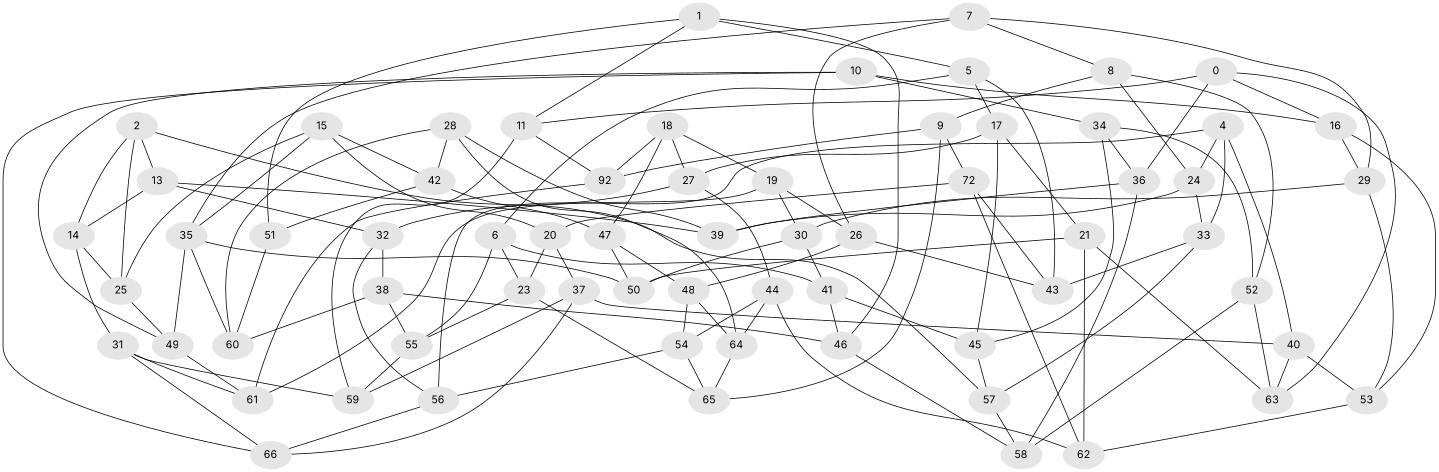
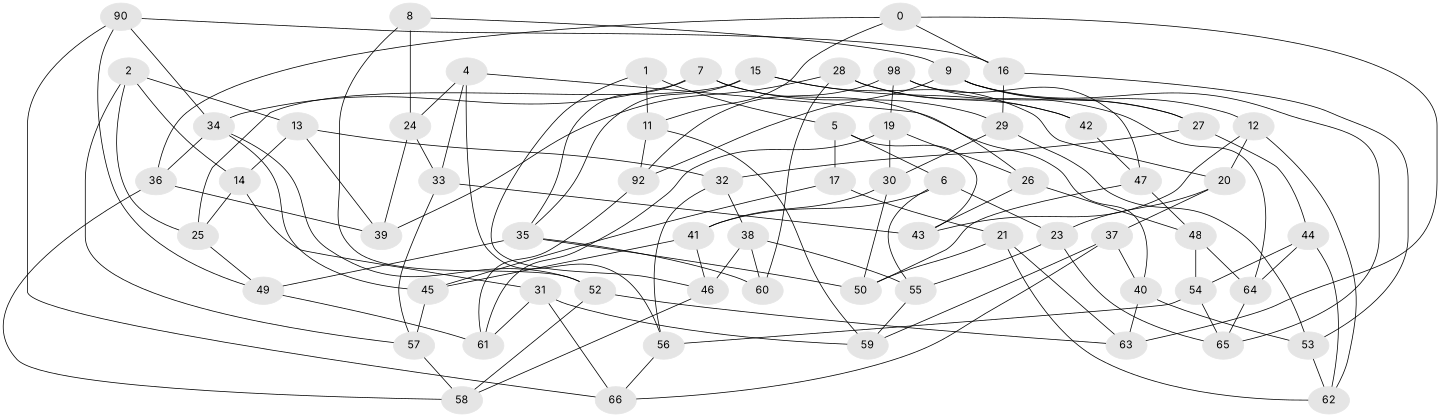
(1041, 44) -> (447, 100)
(856, 72) -> (121, 17)
(667, 126) -> (894, 72)
(843, 154) -> (1074, 100)
(969, 181) -> (1254, 126)
(270, 236) -> none
